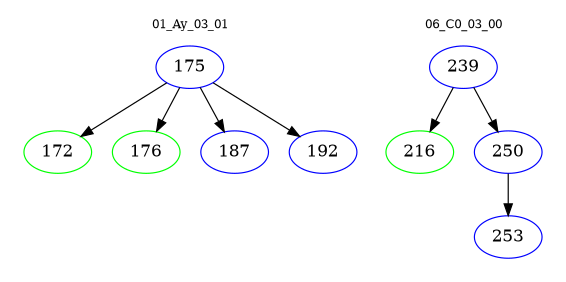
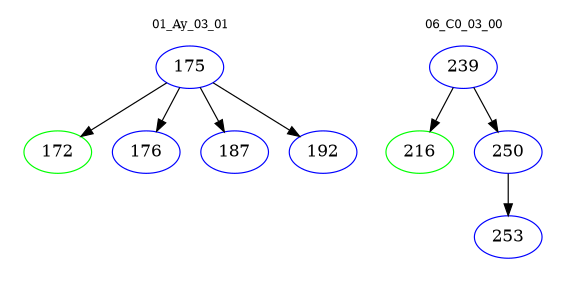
(146, 152) -> (146, 152)
